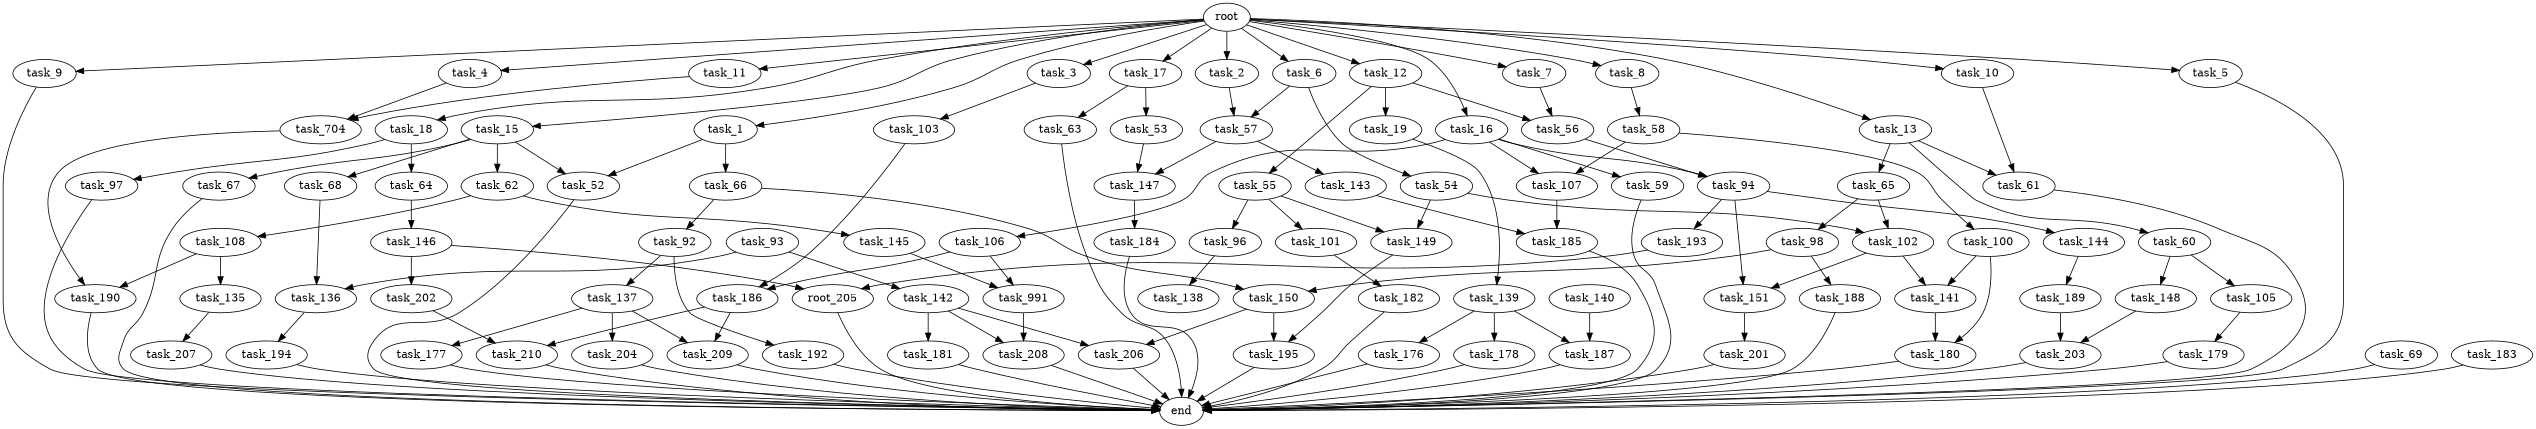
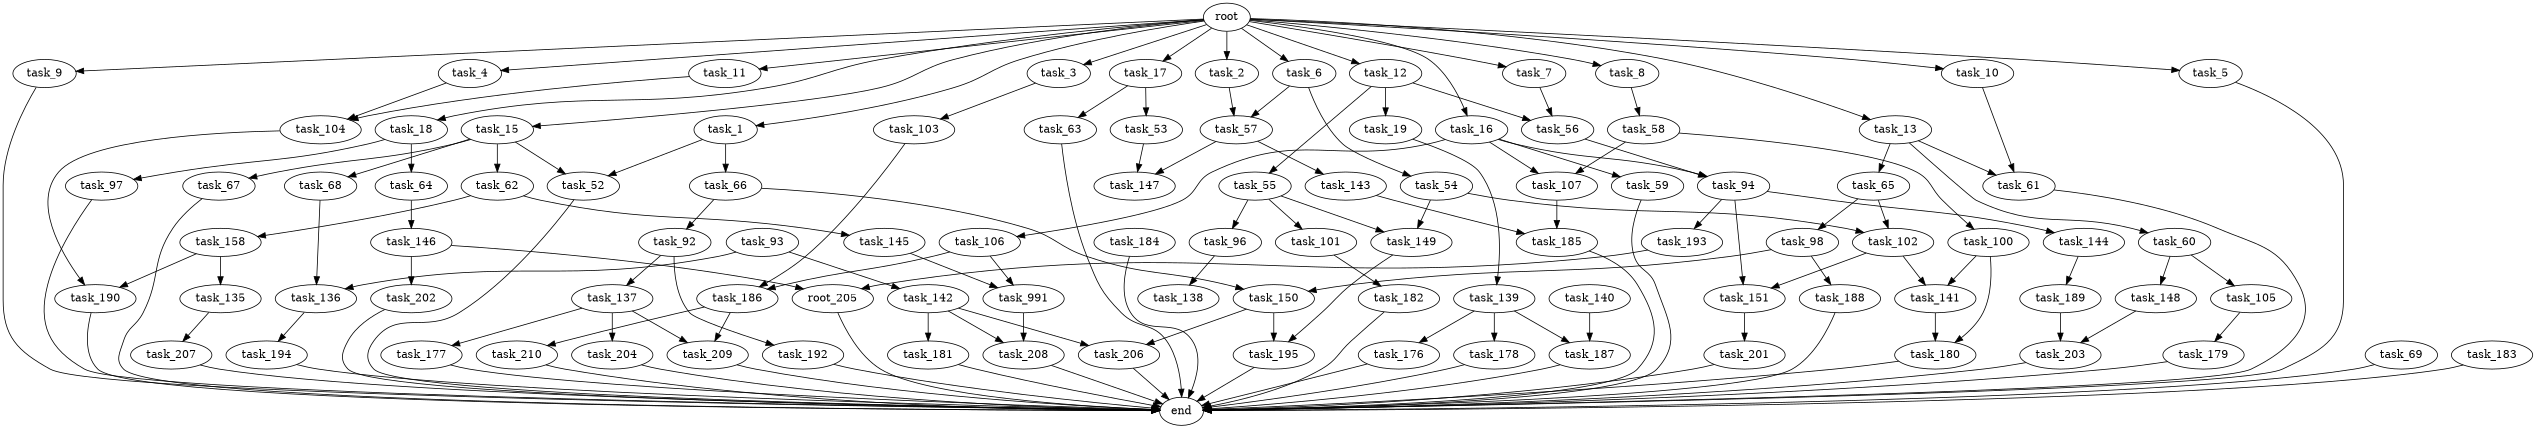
(321, 130) -> (321, 130)
(1135, 210) -> none
(221, 242) -> (221, 242)
(461, 325) -> (709, 400)
